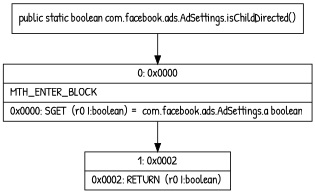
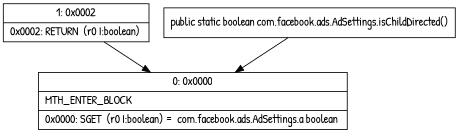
(158, 132) -> (124, 55)
